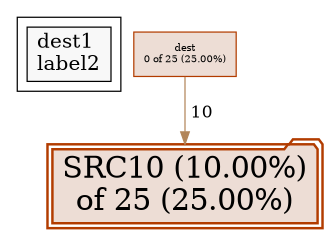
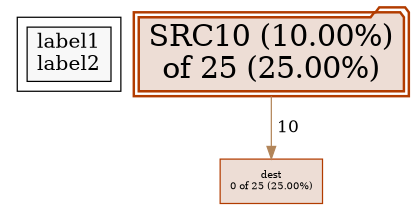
(69, 54) -> (69, 54)
(185, 104) -> (271, 121)
